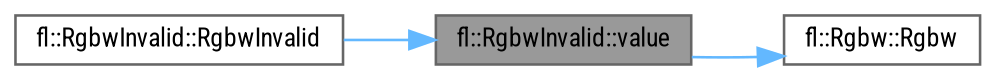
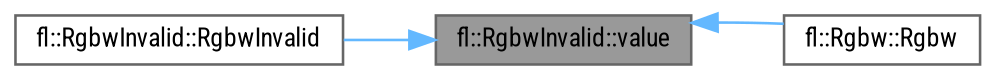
(725, 57) -> (751, 23)
